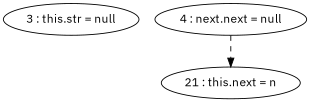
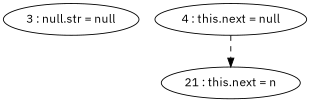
(71, 19) -> (71, 19)
(231, 19) -> (231, 19)
